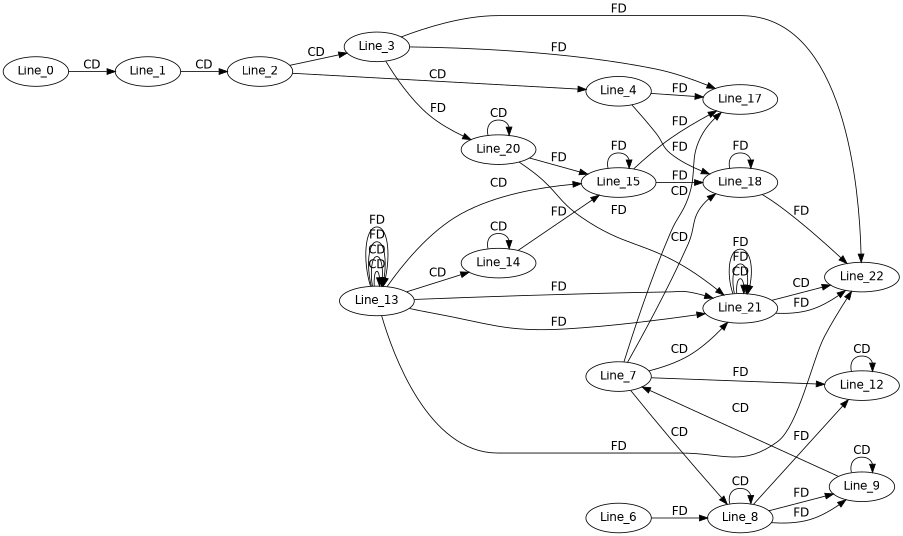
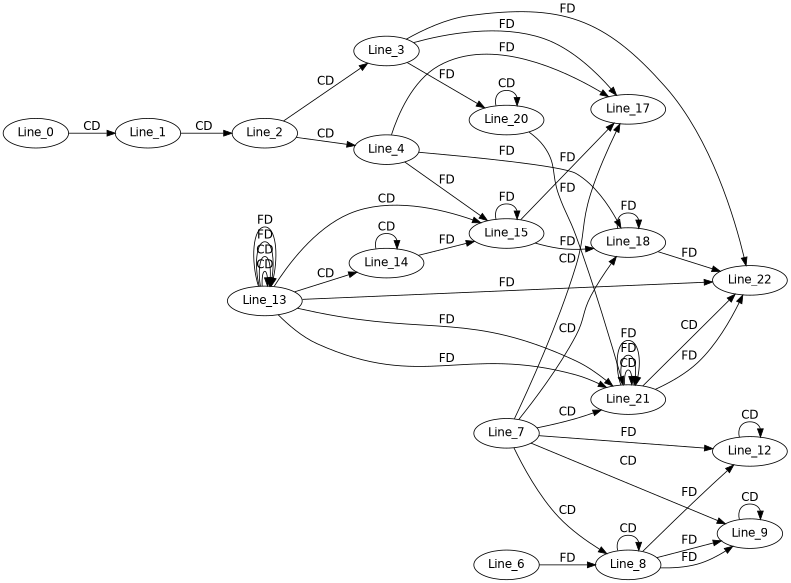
(555, 165) -> (443, 189)
(744, 433) -> (624, 482)
